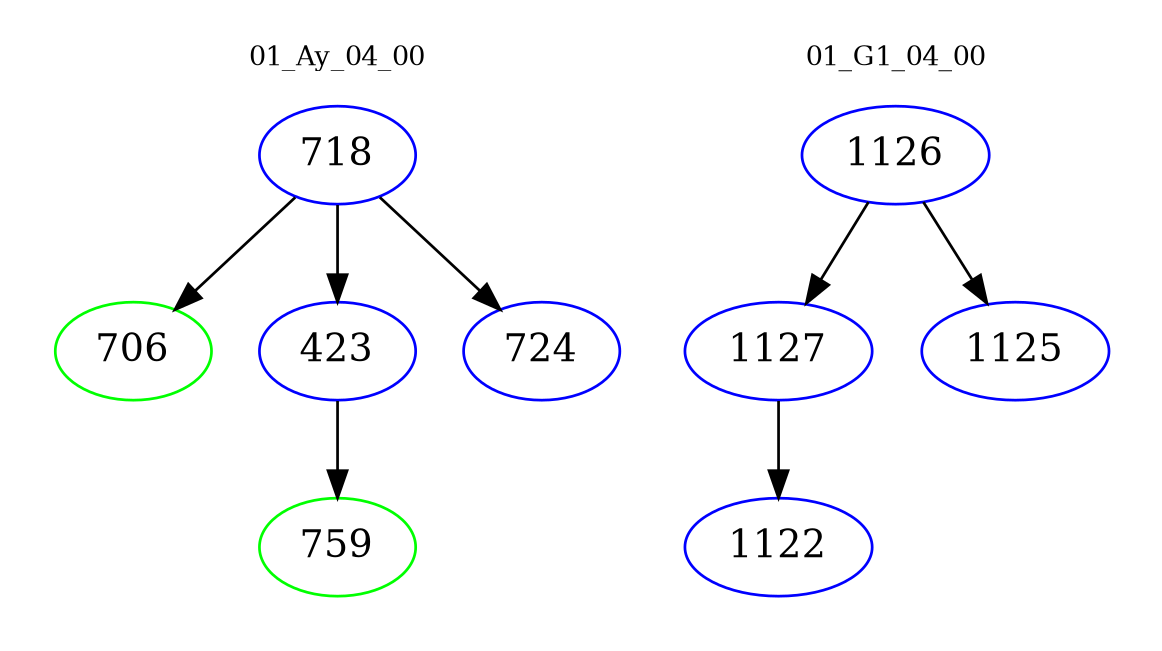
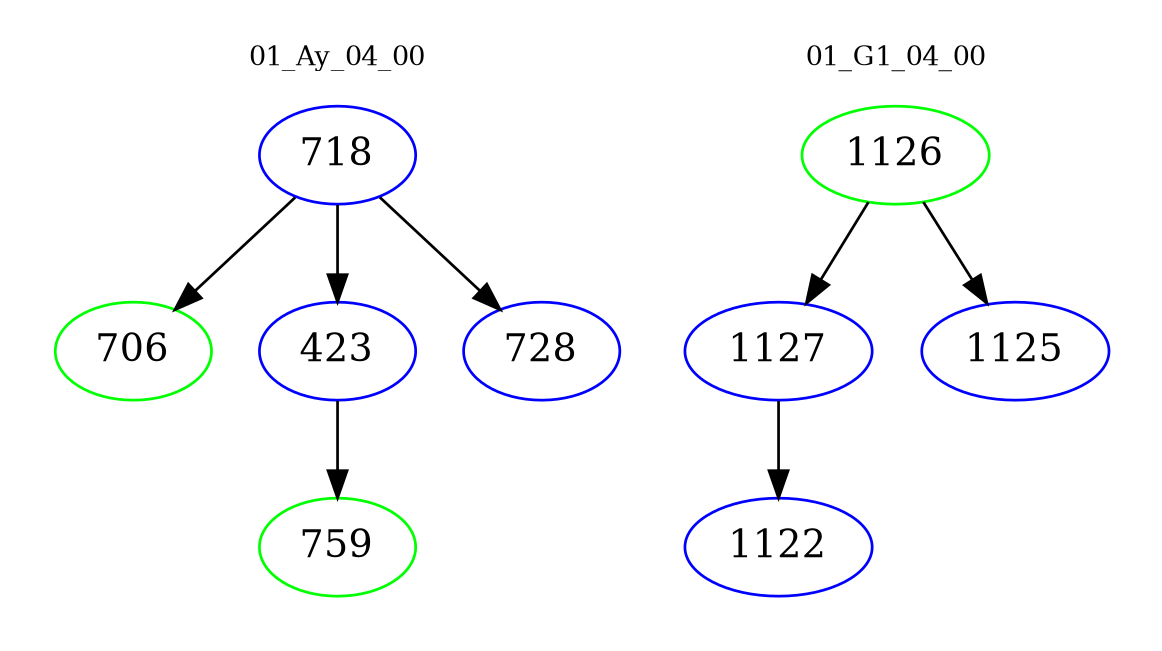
(896, 155) -> (896, 155)
(542, 351) -> (542, 351)
